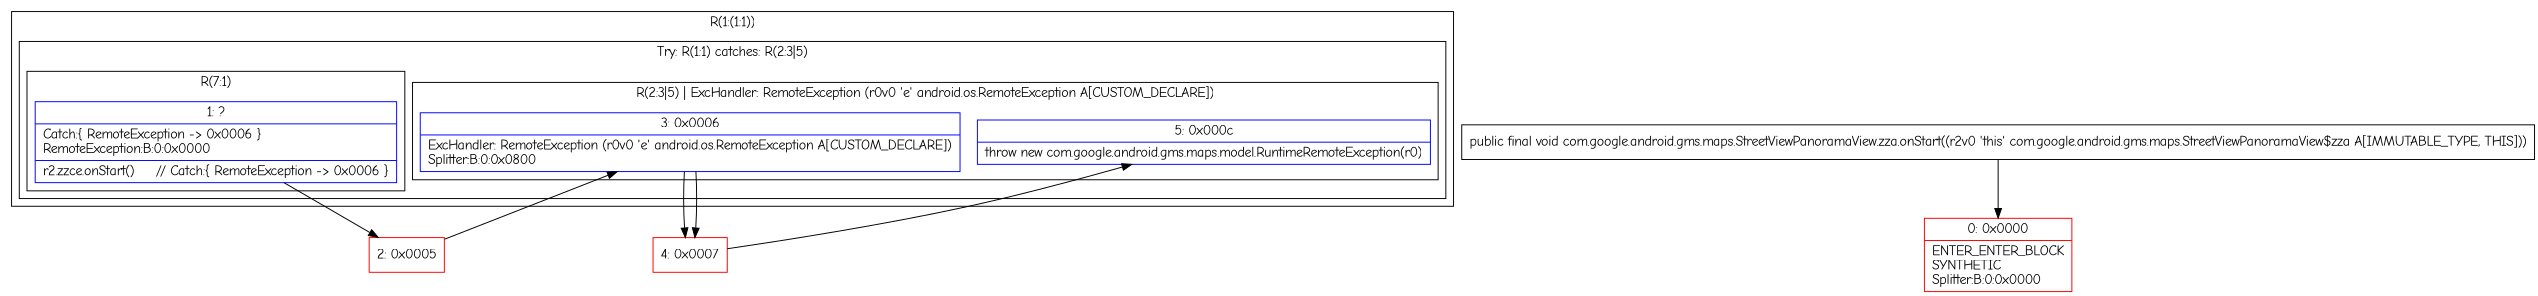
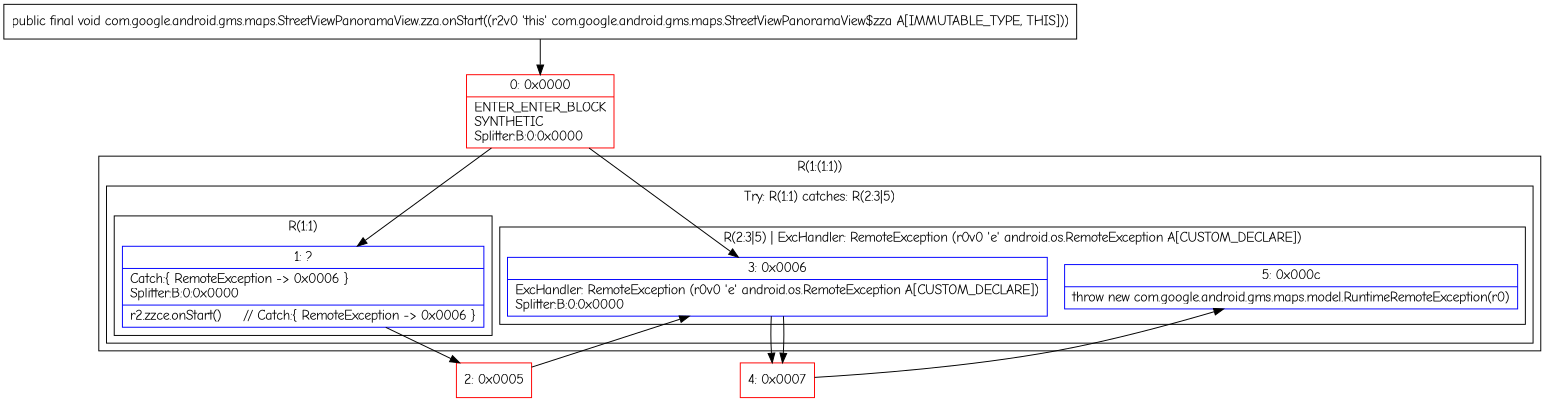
(216, 82) -> (303, 227)
(127, 149) -> (185, 294)
(482, 160) -> (570, 305)
none -> (428, 194)
none -> (660, 200)
